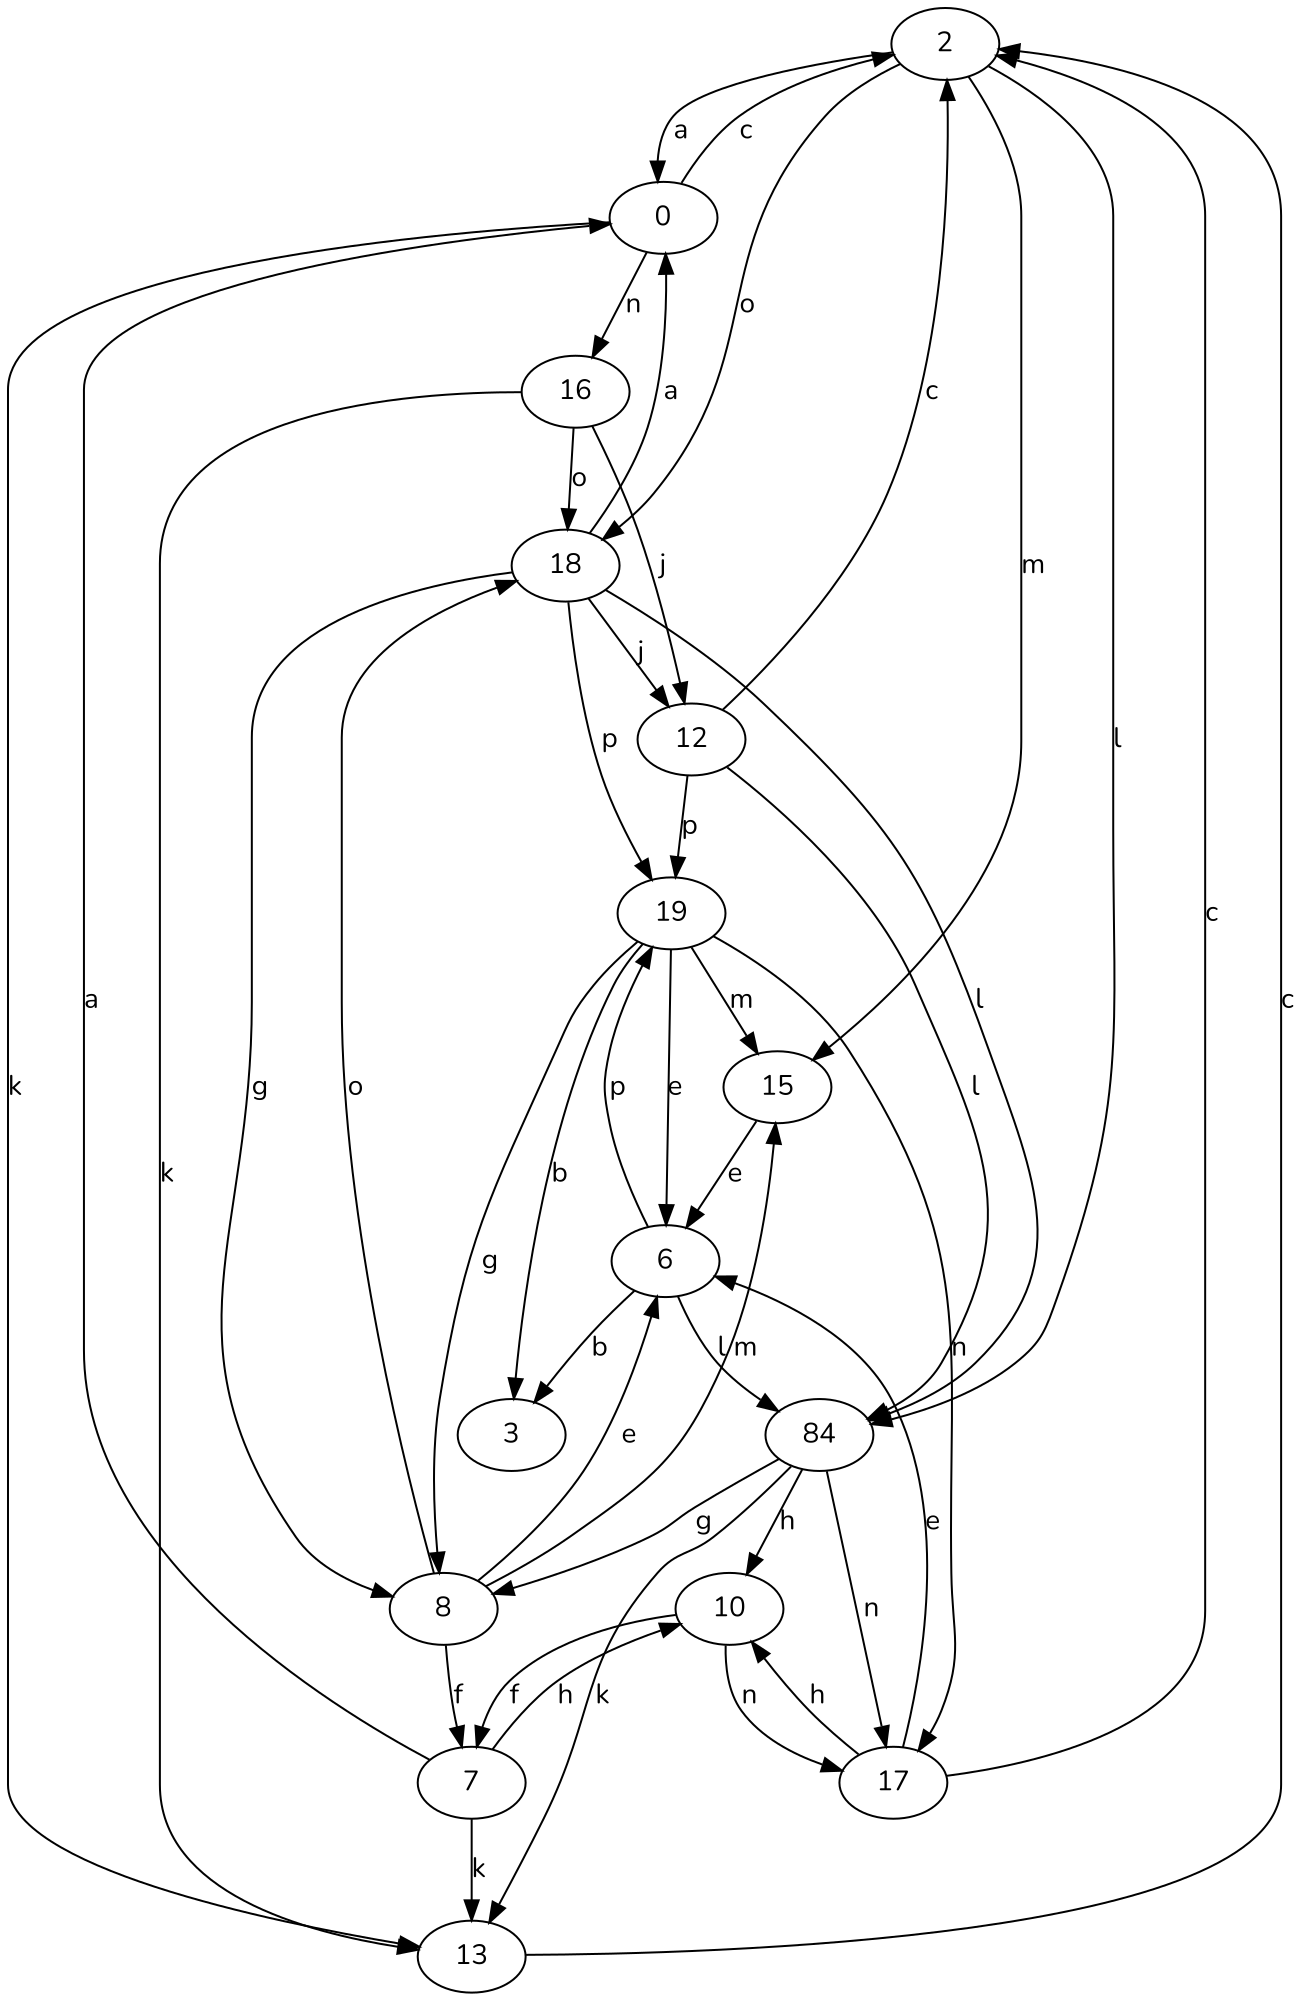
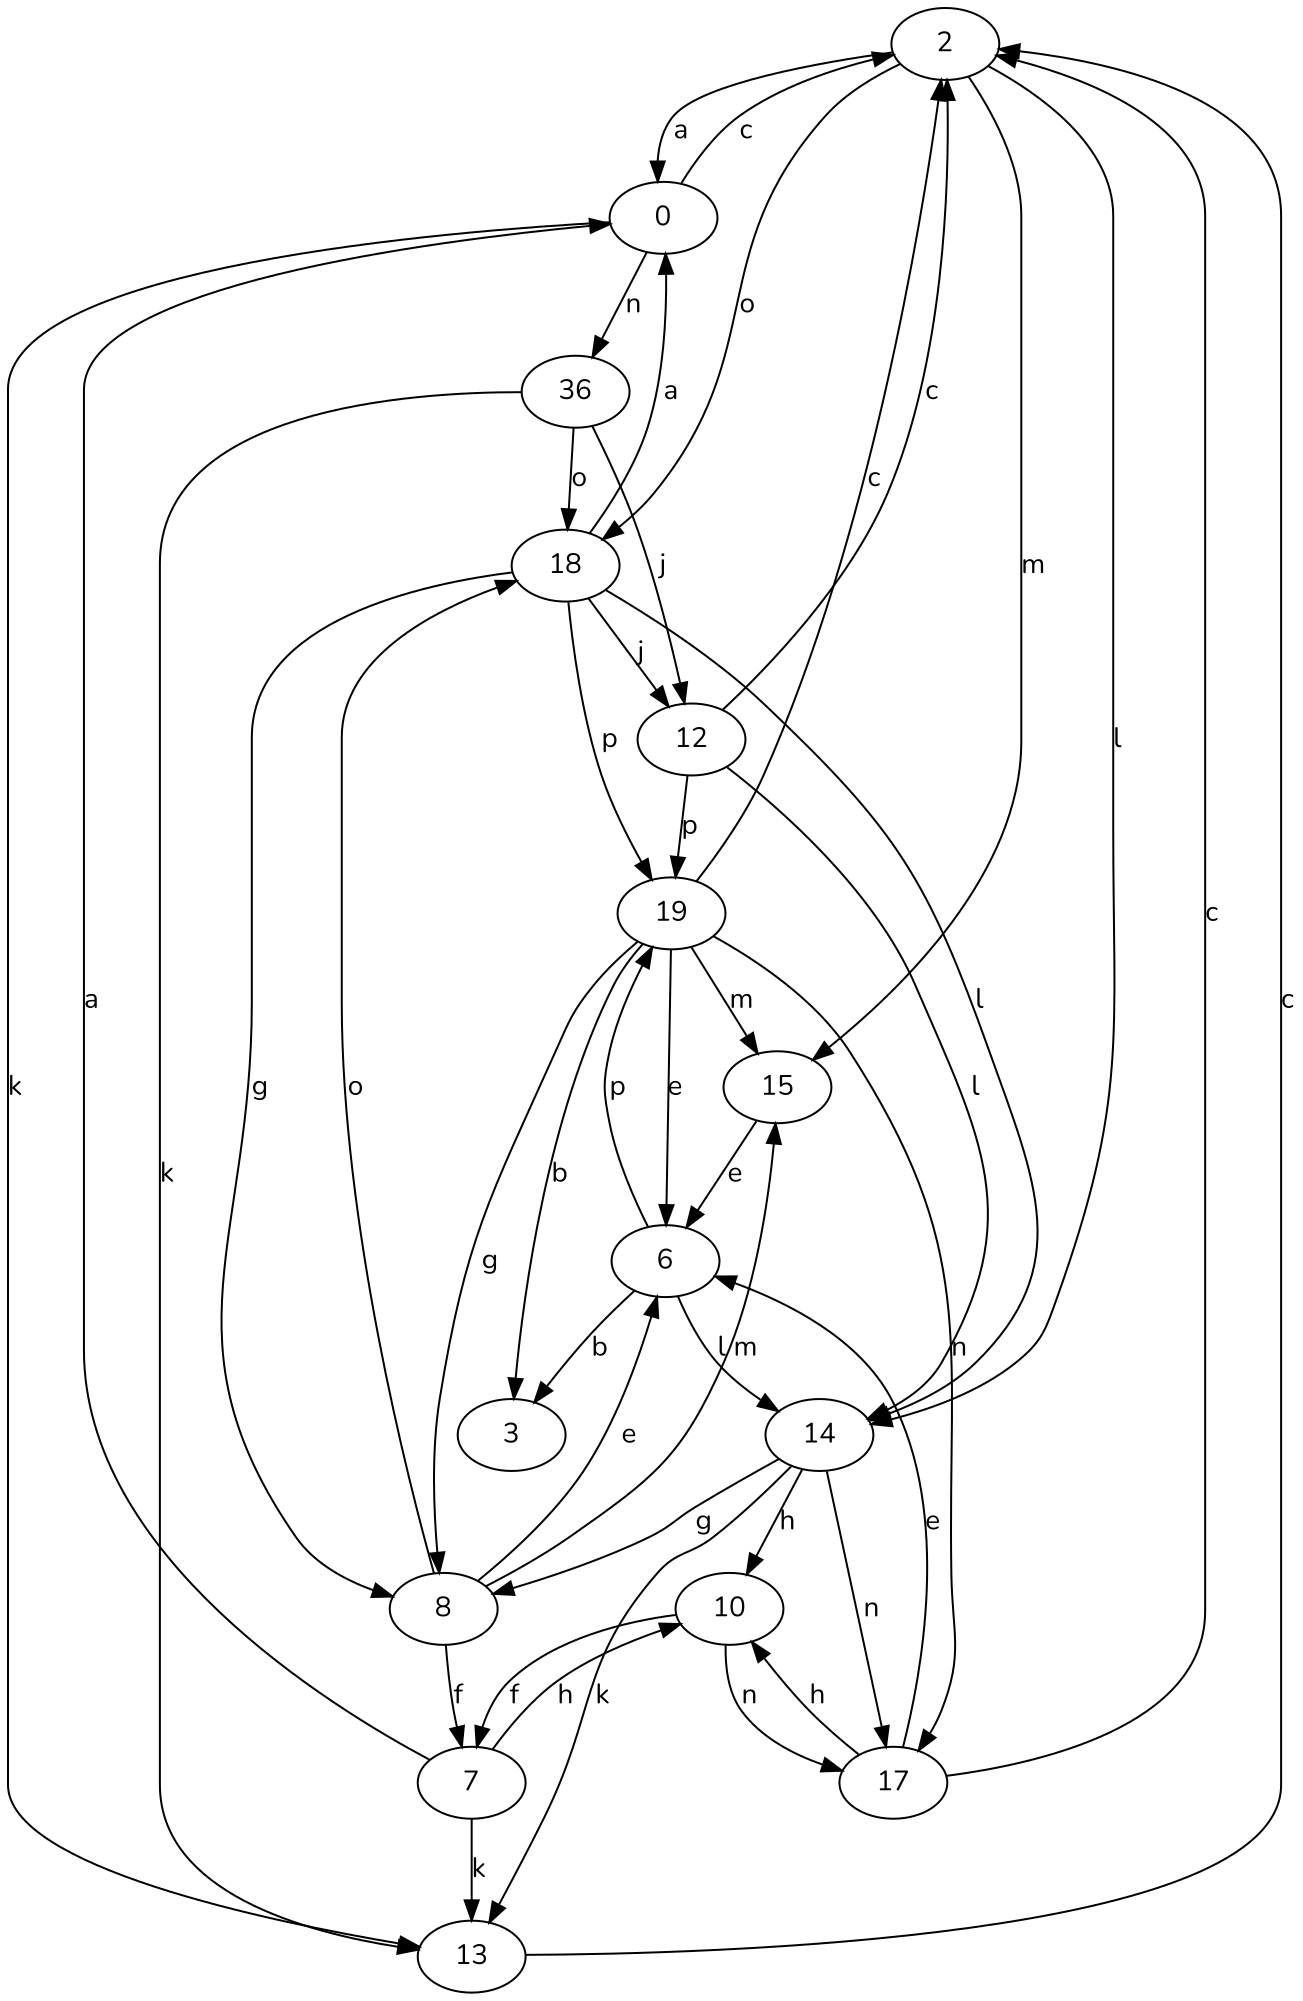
(576, 392) -> (576, 392)
none -> (857, 504)
(819, 1435) -> (819, 1435)
